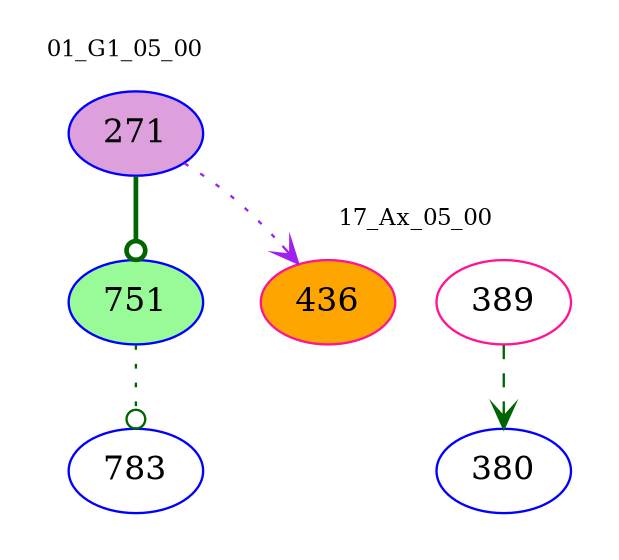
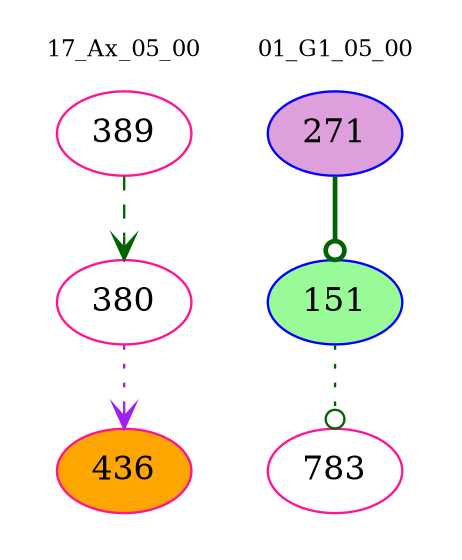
(257, 220) -> (124, 375)
(136, 302) -> (335, 302)
(136, 471) -> (335, 471)
(504, 471) -> (124, 302)
